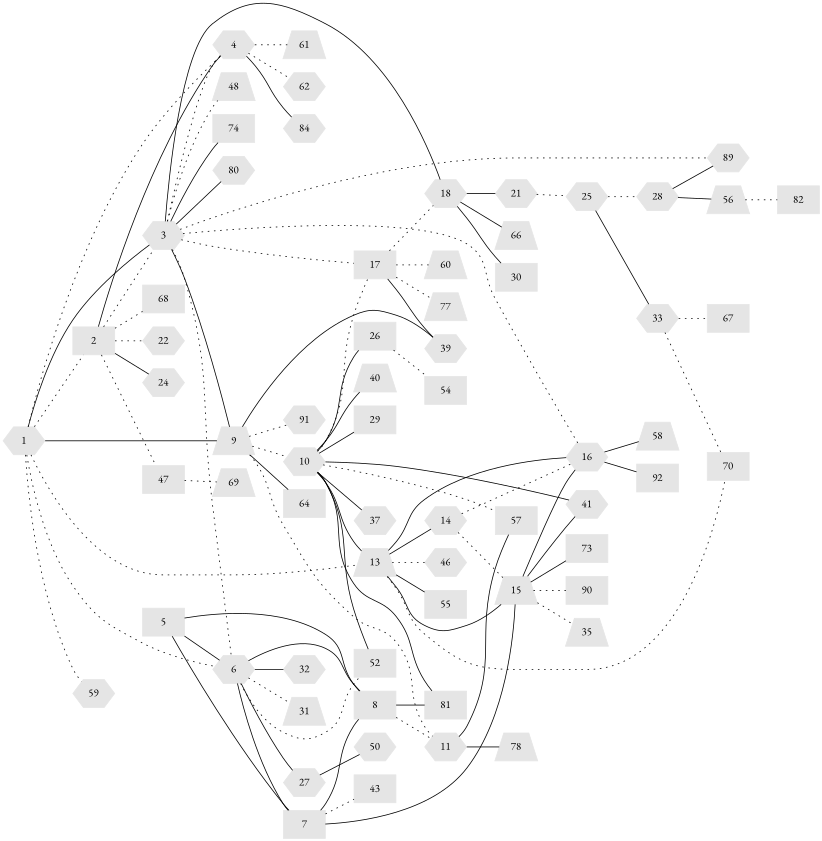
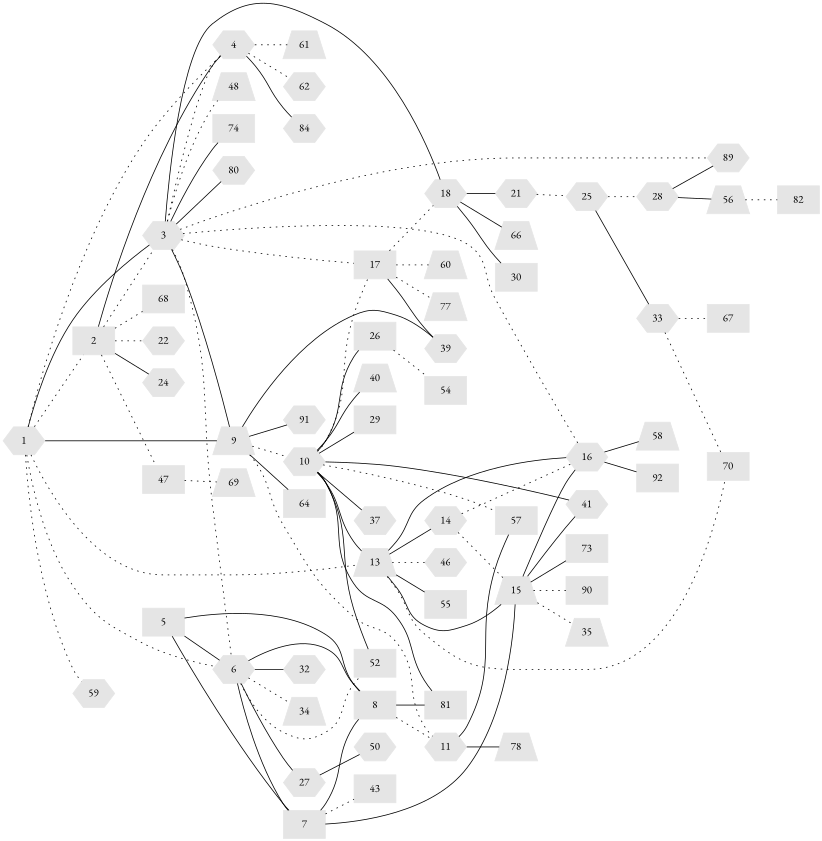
(268, 431) -> (268, 431)
(304, 711) -> (304, 711)
